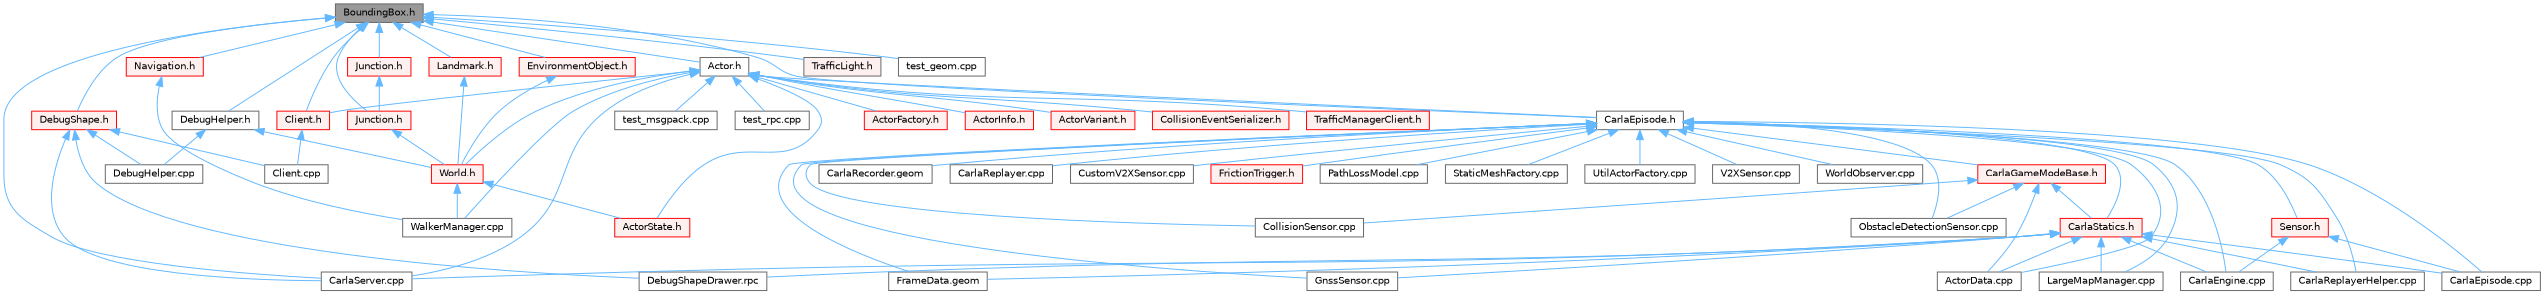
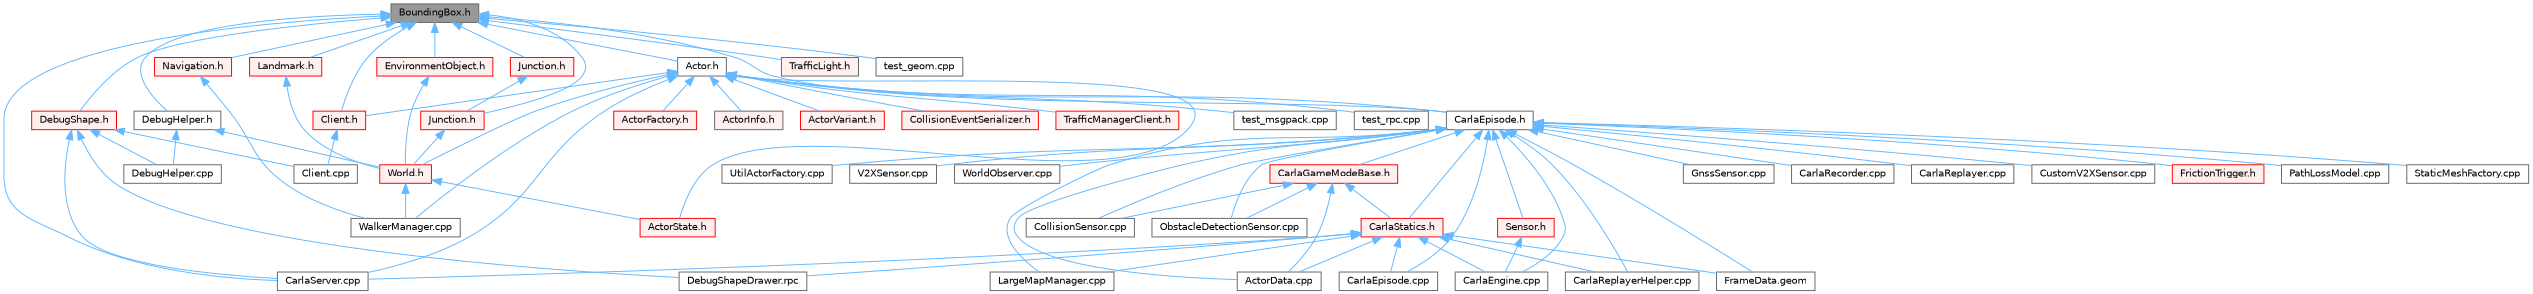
(999, 120) -> (749, 120)
(876, 174) -> (1843, 174)
(2399, 255) -> none
(1626, 264) -> none
